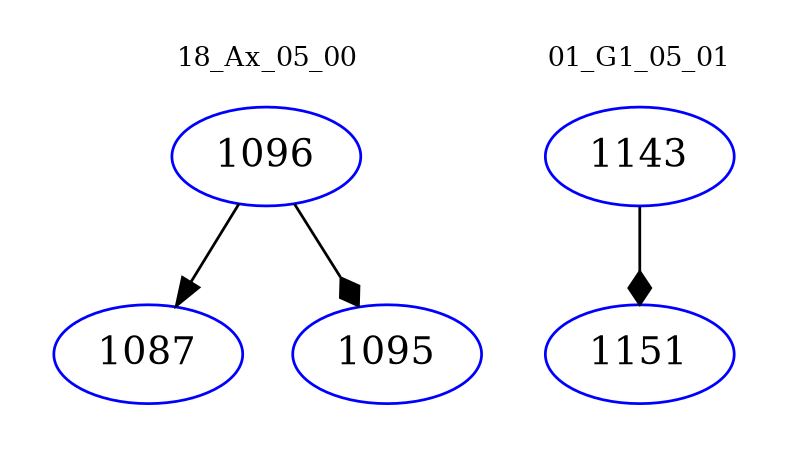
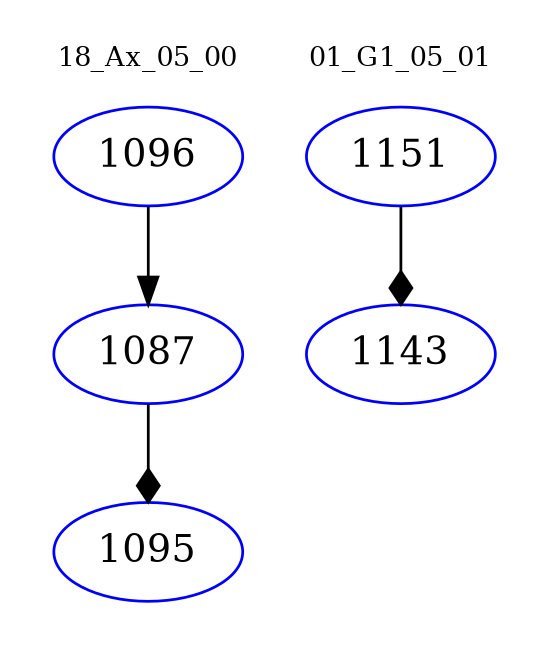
(640, 239) -> (401, 239)
(317, 240) -> (148, 437)
